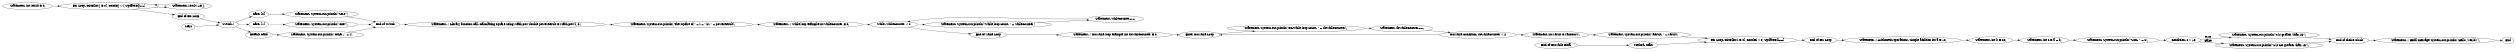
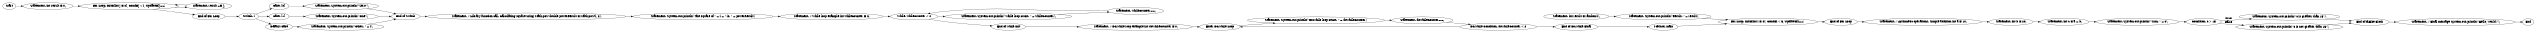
(206, 26) -> (18, 6)
(988, 35) -> (1008, 27)
(1519, 35) -> (1545, 27)
